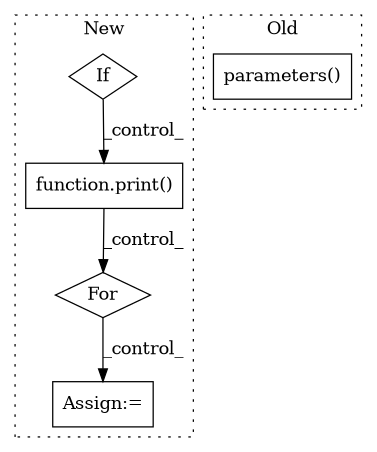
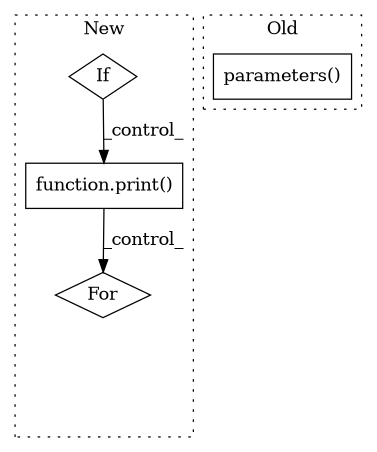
(103, 404) -> none
